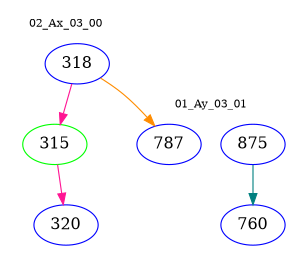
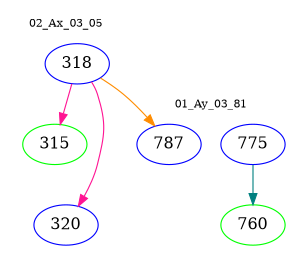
(66, 24) -> (66, 24)
(211, 105) -> (211, 105)
(253, 144) -> (253, 144)
(60, 179) -> (103, 140)
(253, 225) -> (253, 225)
